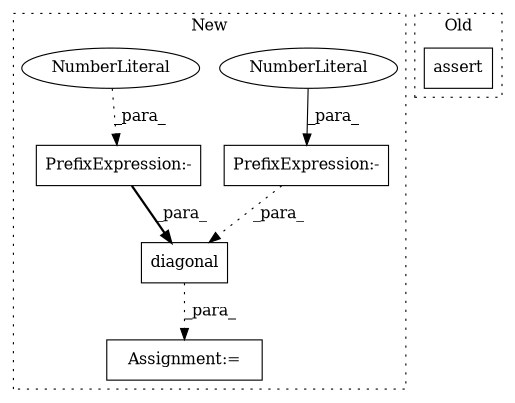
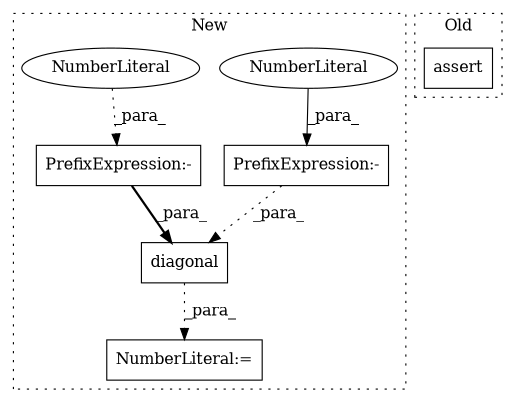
(184, 360) -> (184, 360)
